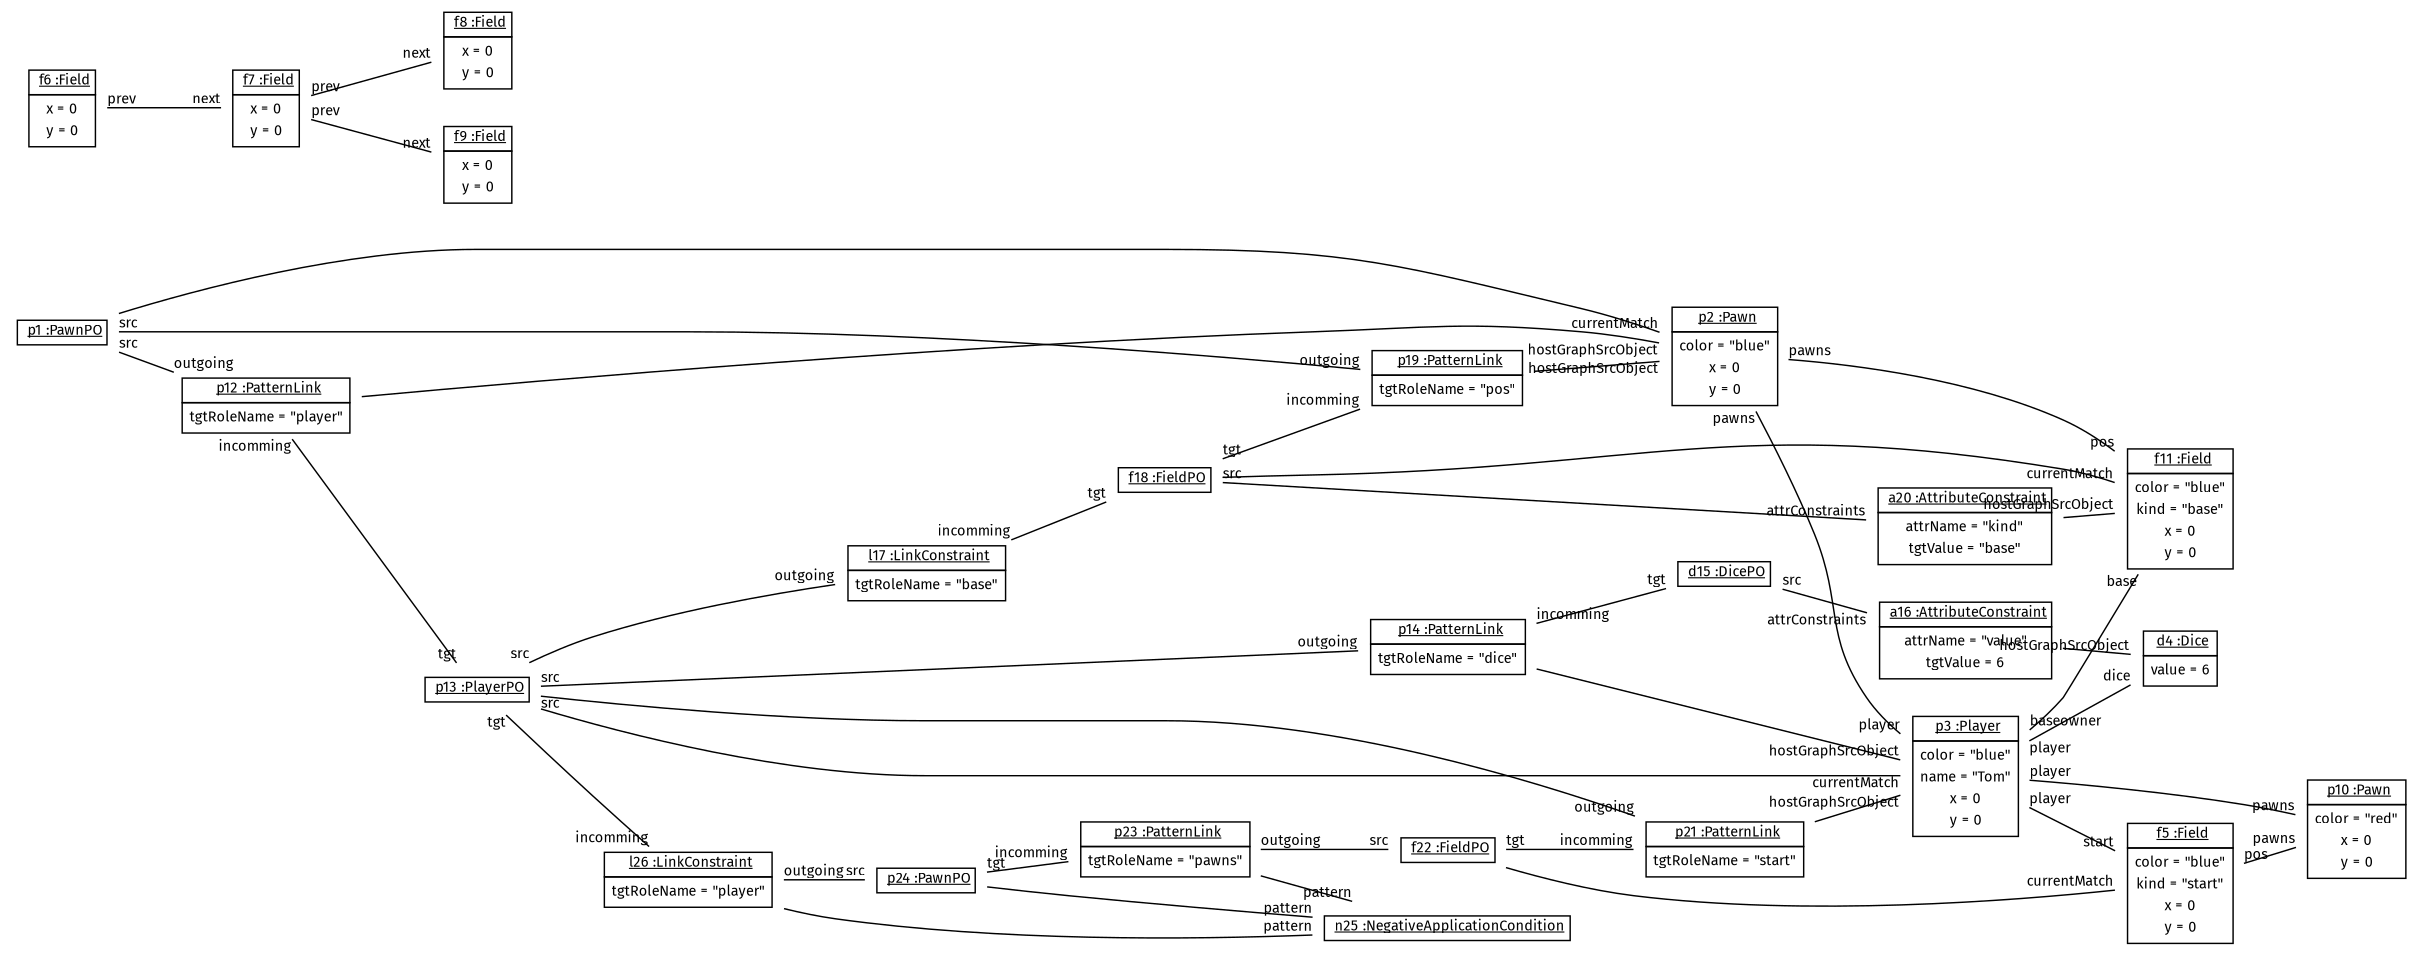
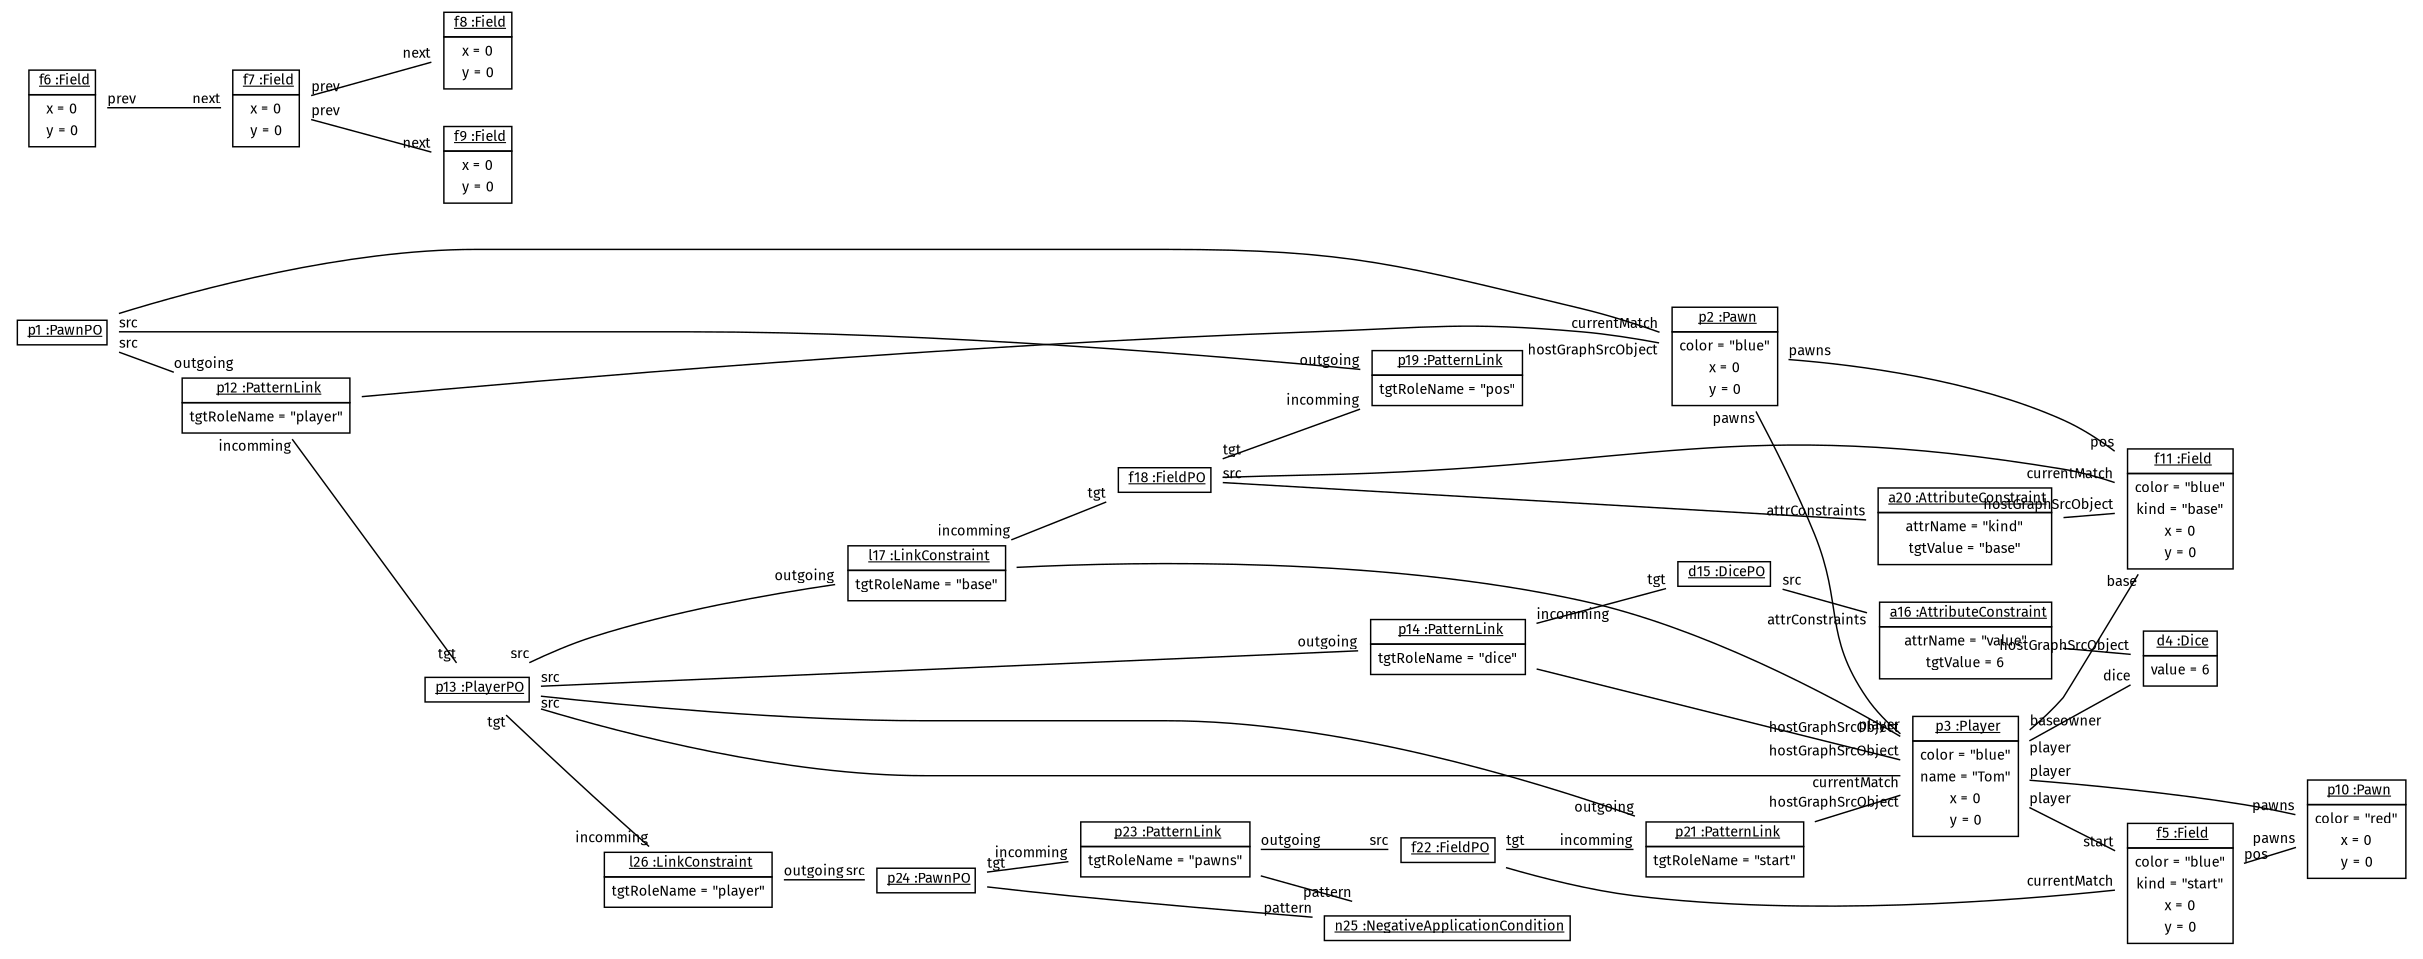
(1597, 366) -> none
none -> (1473, 582)
(1047, 936) -> none
